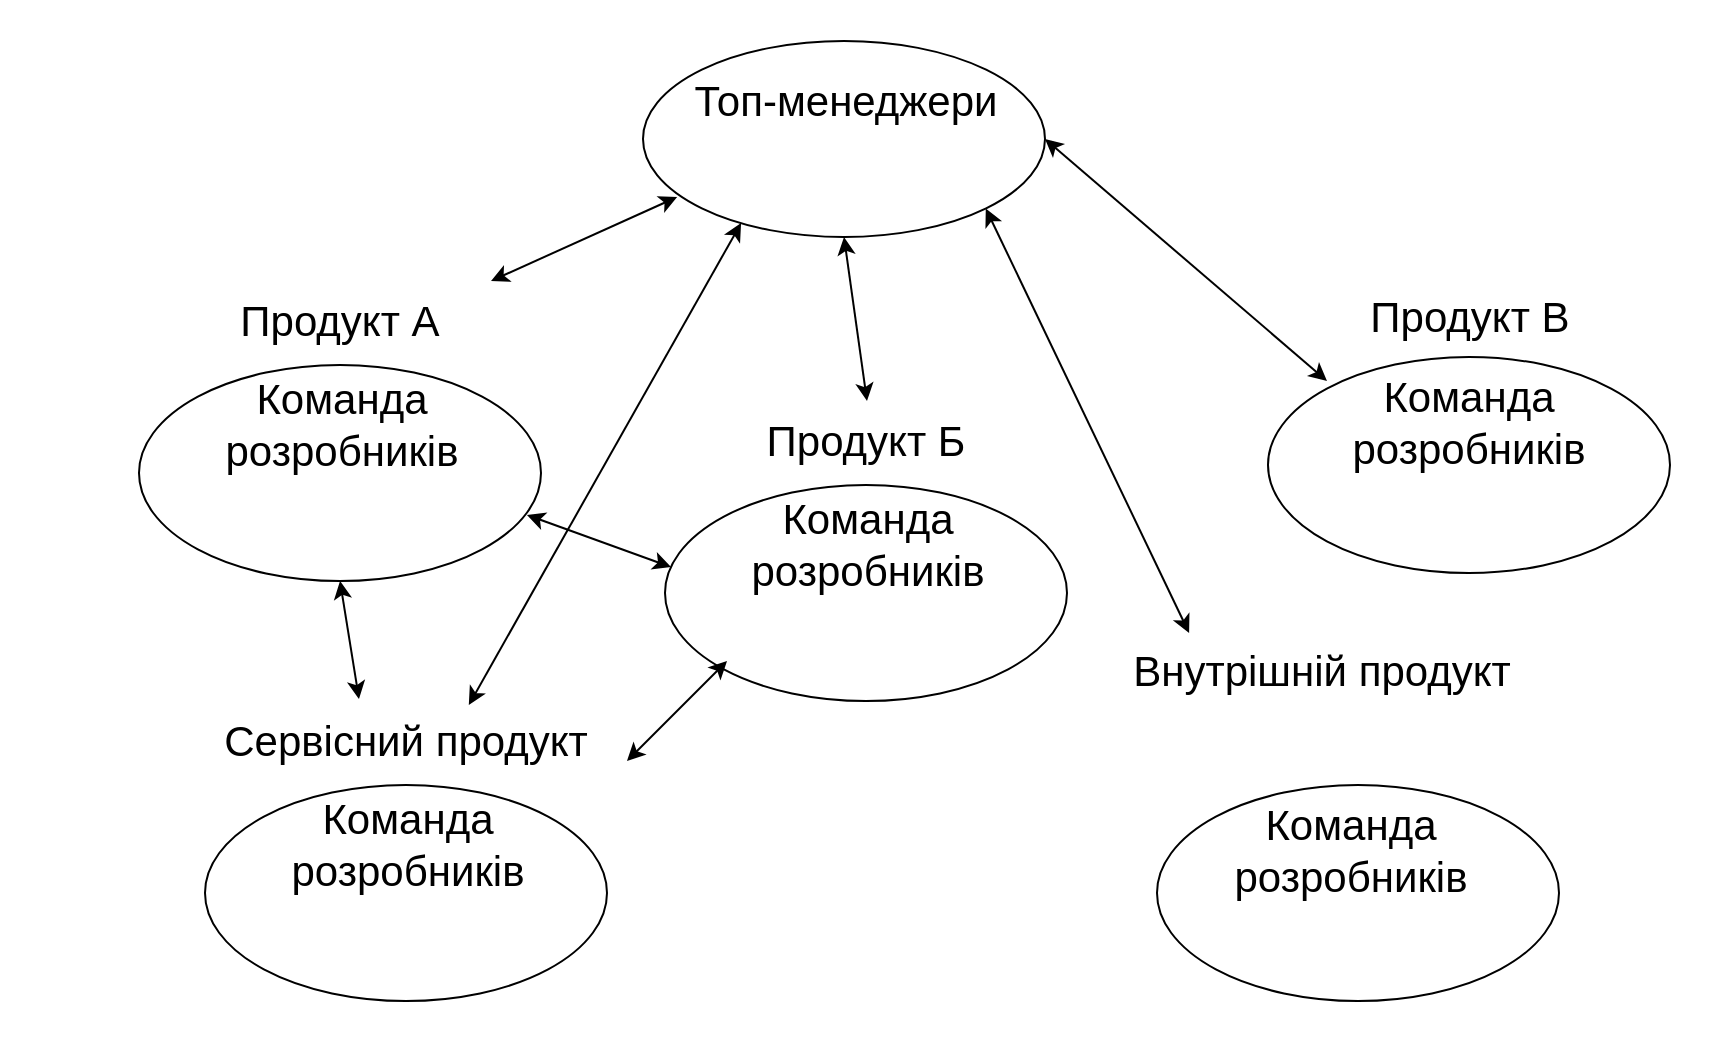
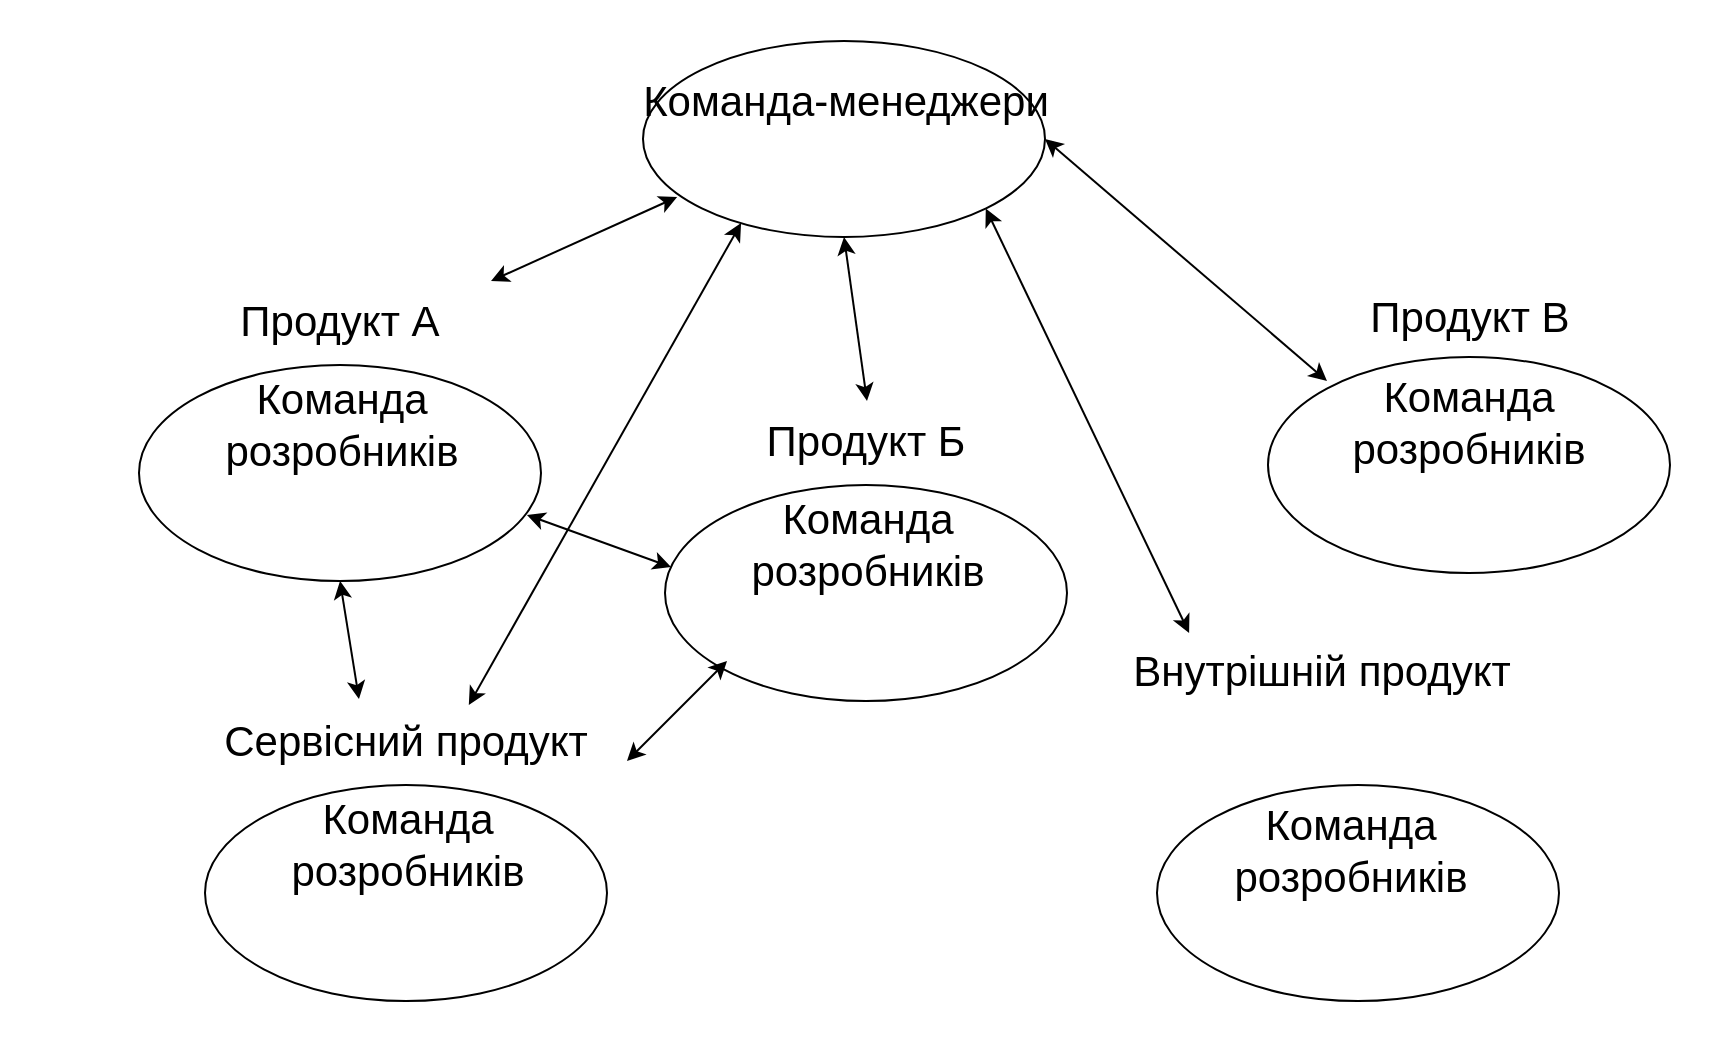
(847, 101) -> (847, 101)
